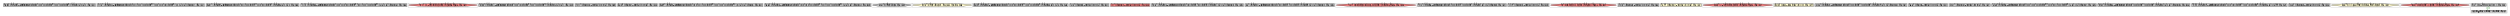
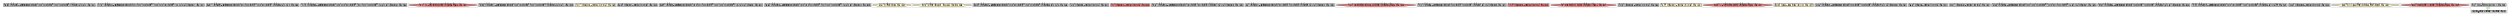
(595, 5) -> (595, 5)
(892, 5) -> (892, 5)
(1528, 5) -> (1528, 5)
